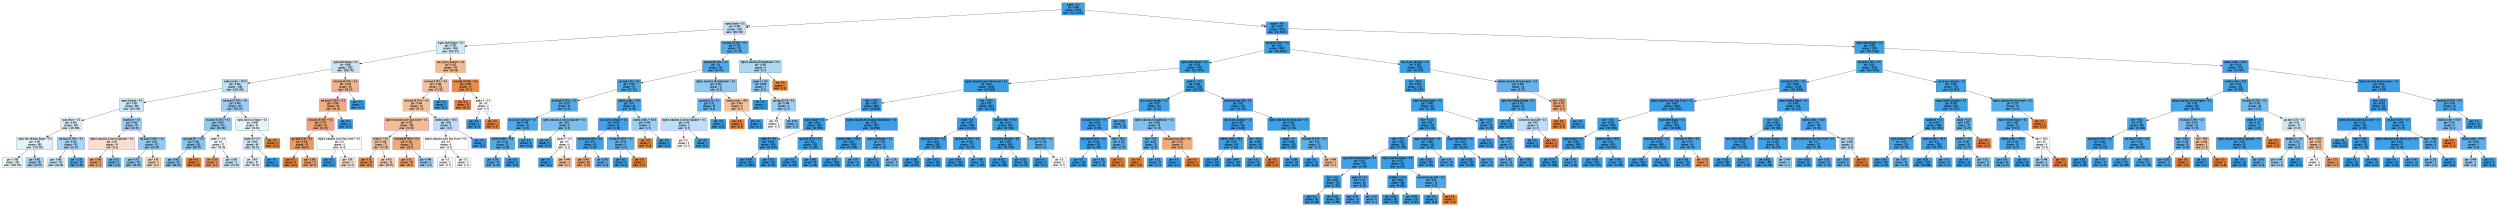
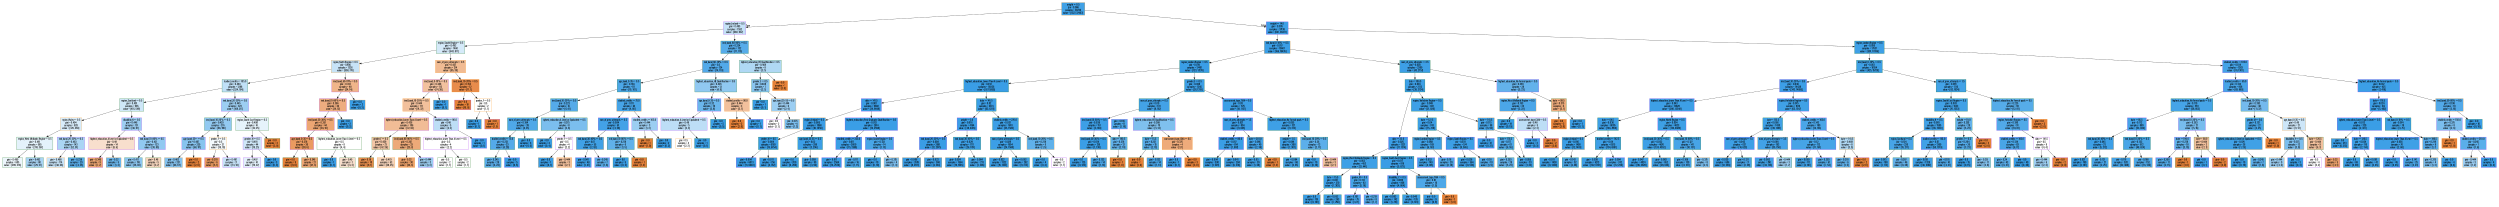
(1414, 133) -> (1405, 113)
(1495, 133) -> (1515, 136)
(583, 163) -> (583, 163)
(1702, 163) -> (1702, 163)
